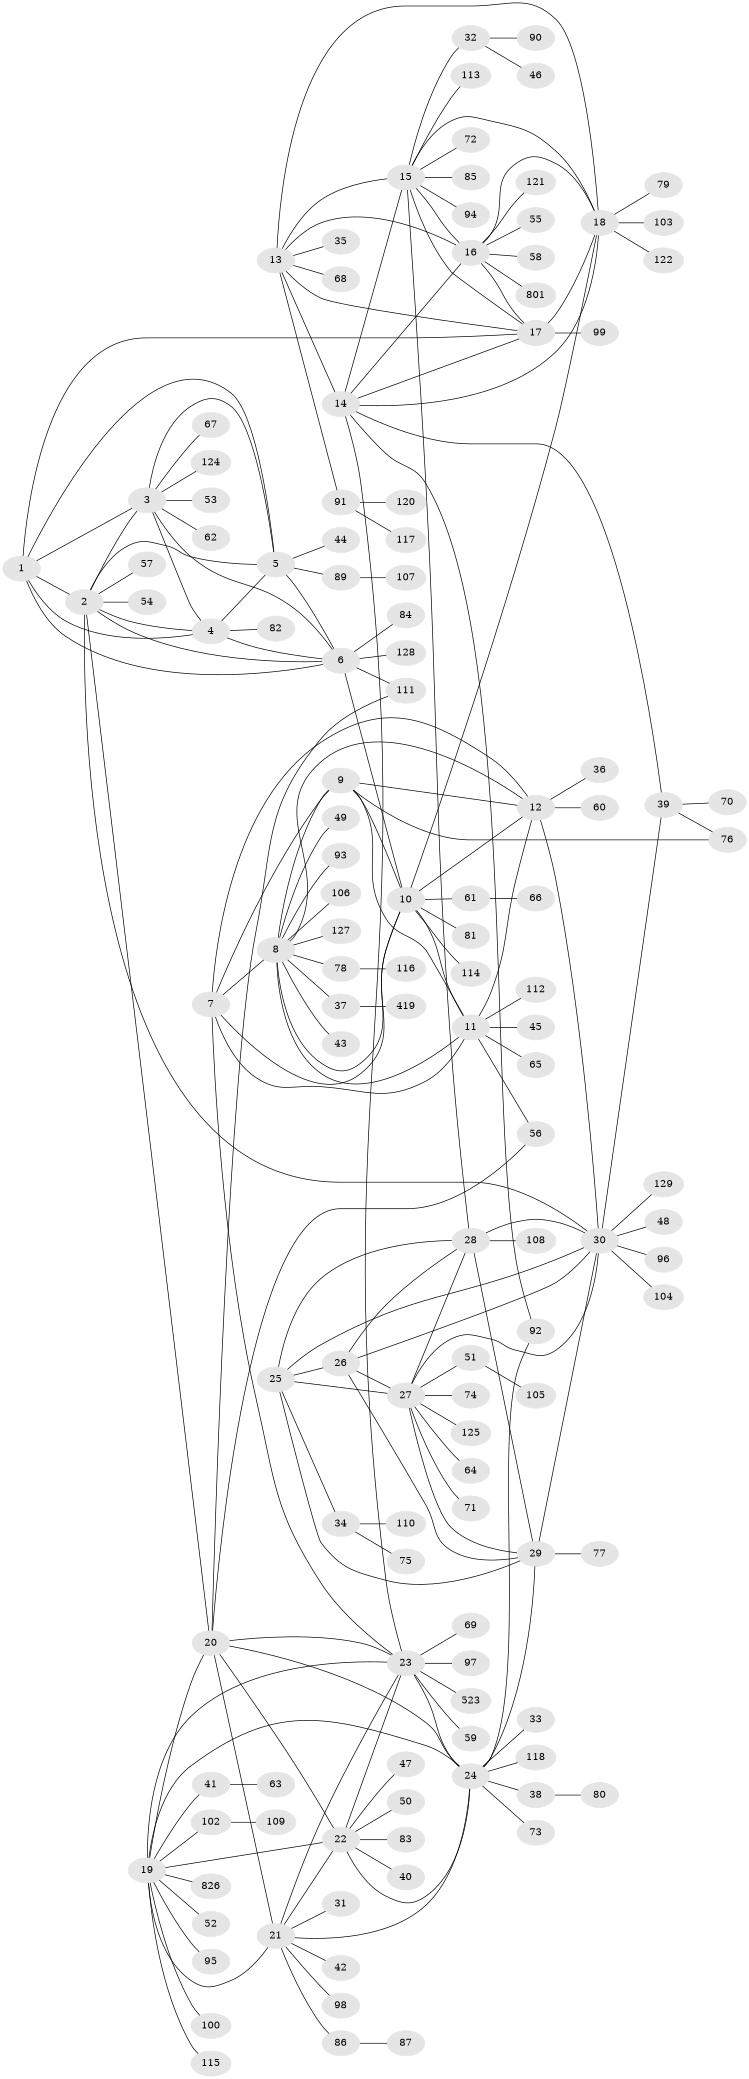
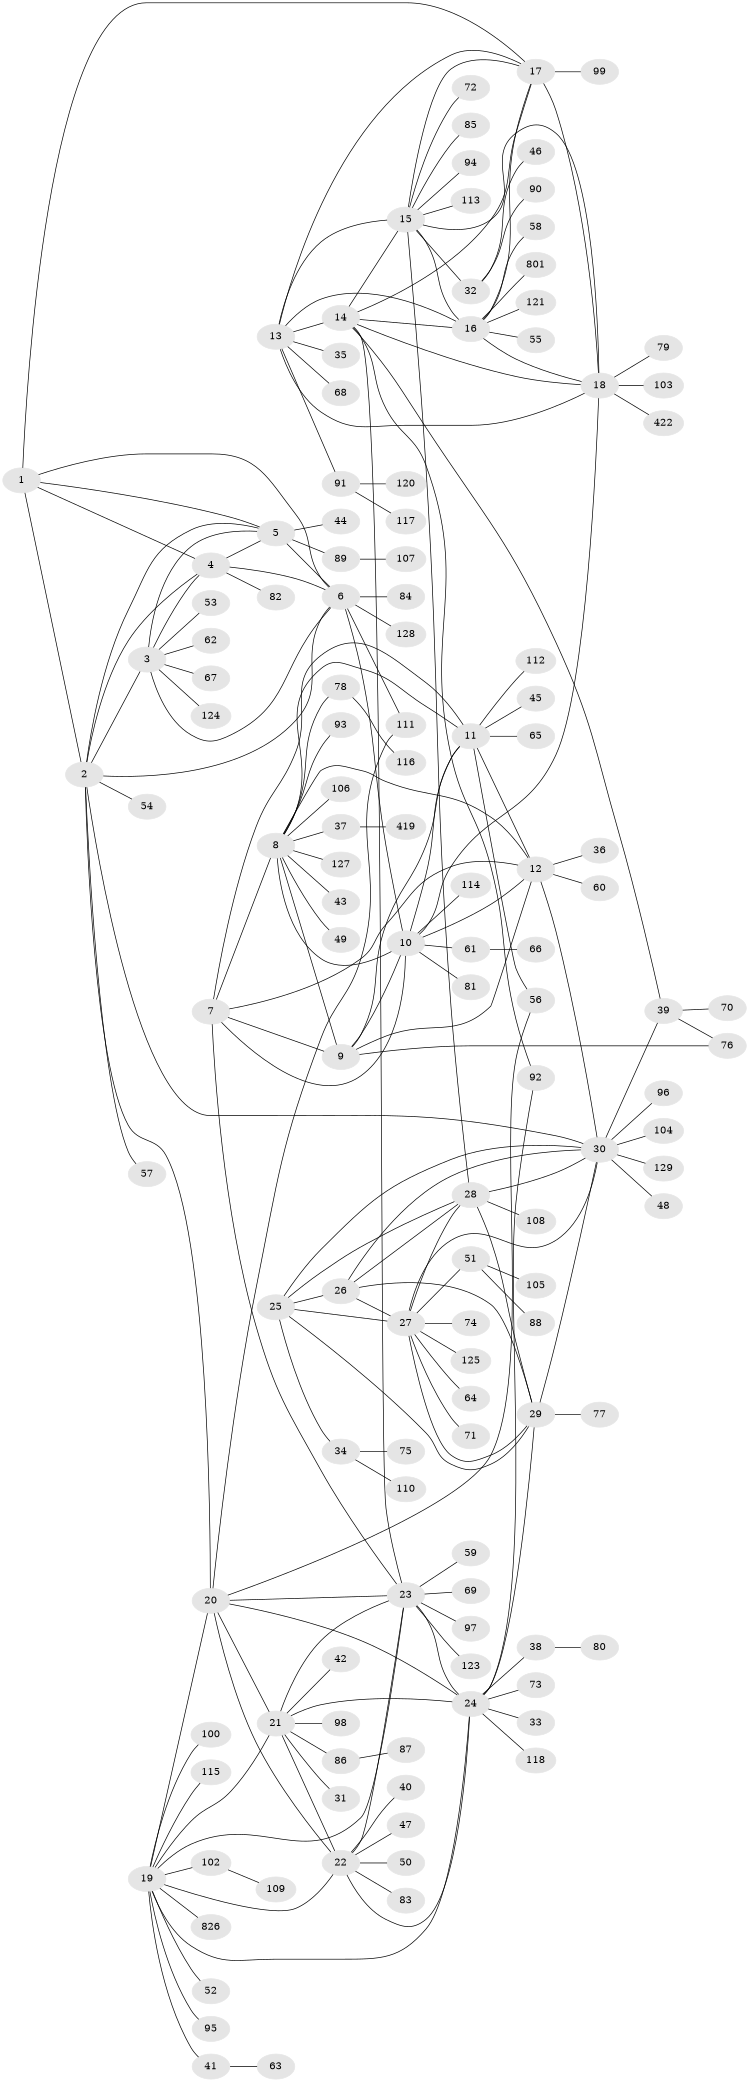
(664, 260) -> (664, 423)
(84, 535) -> none
none -> (536, 1323)
(471, 1701) -> (471, 1666)
